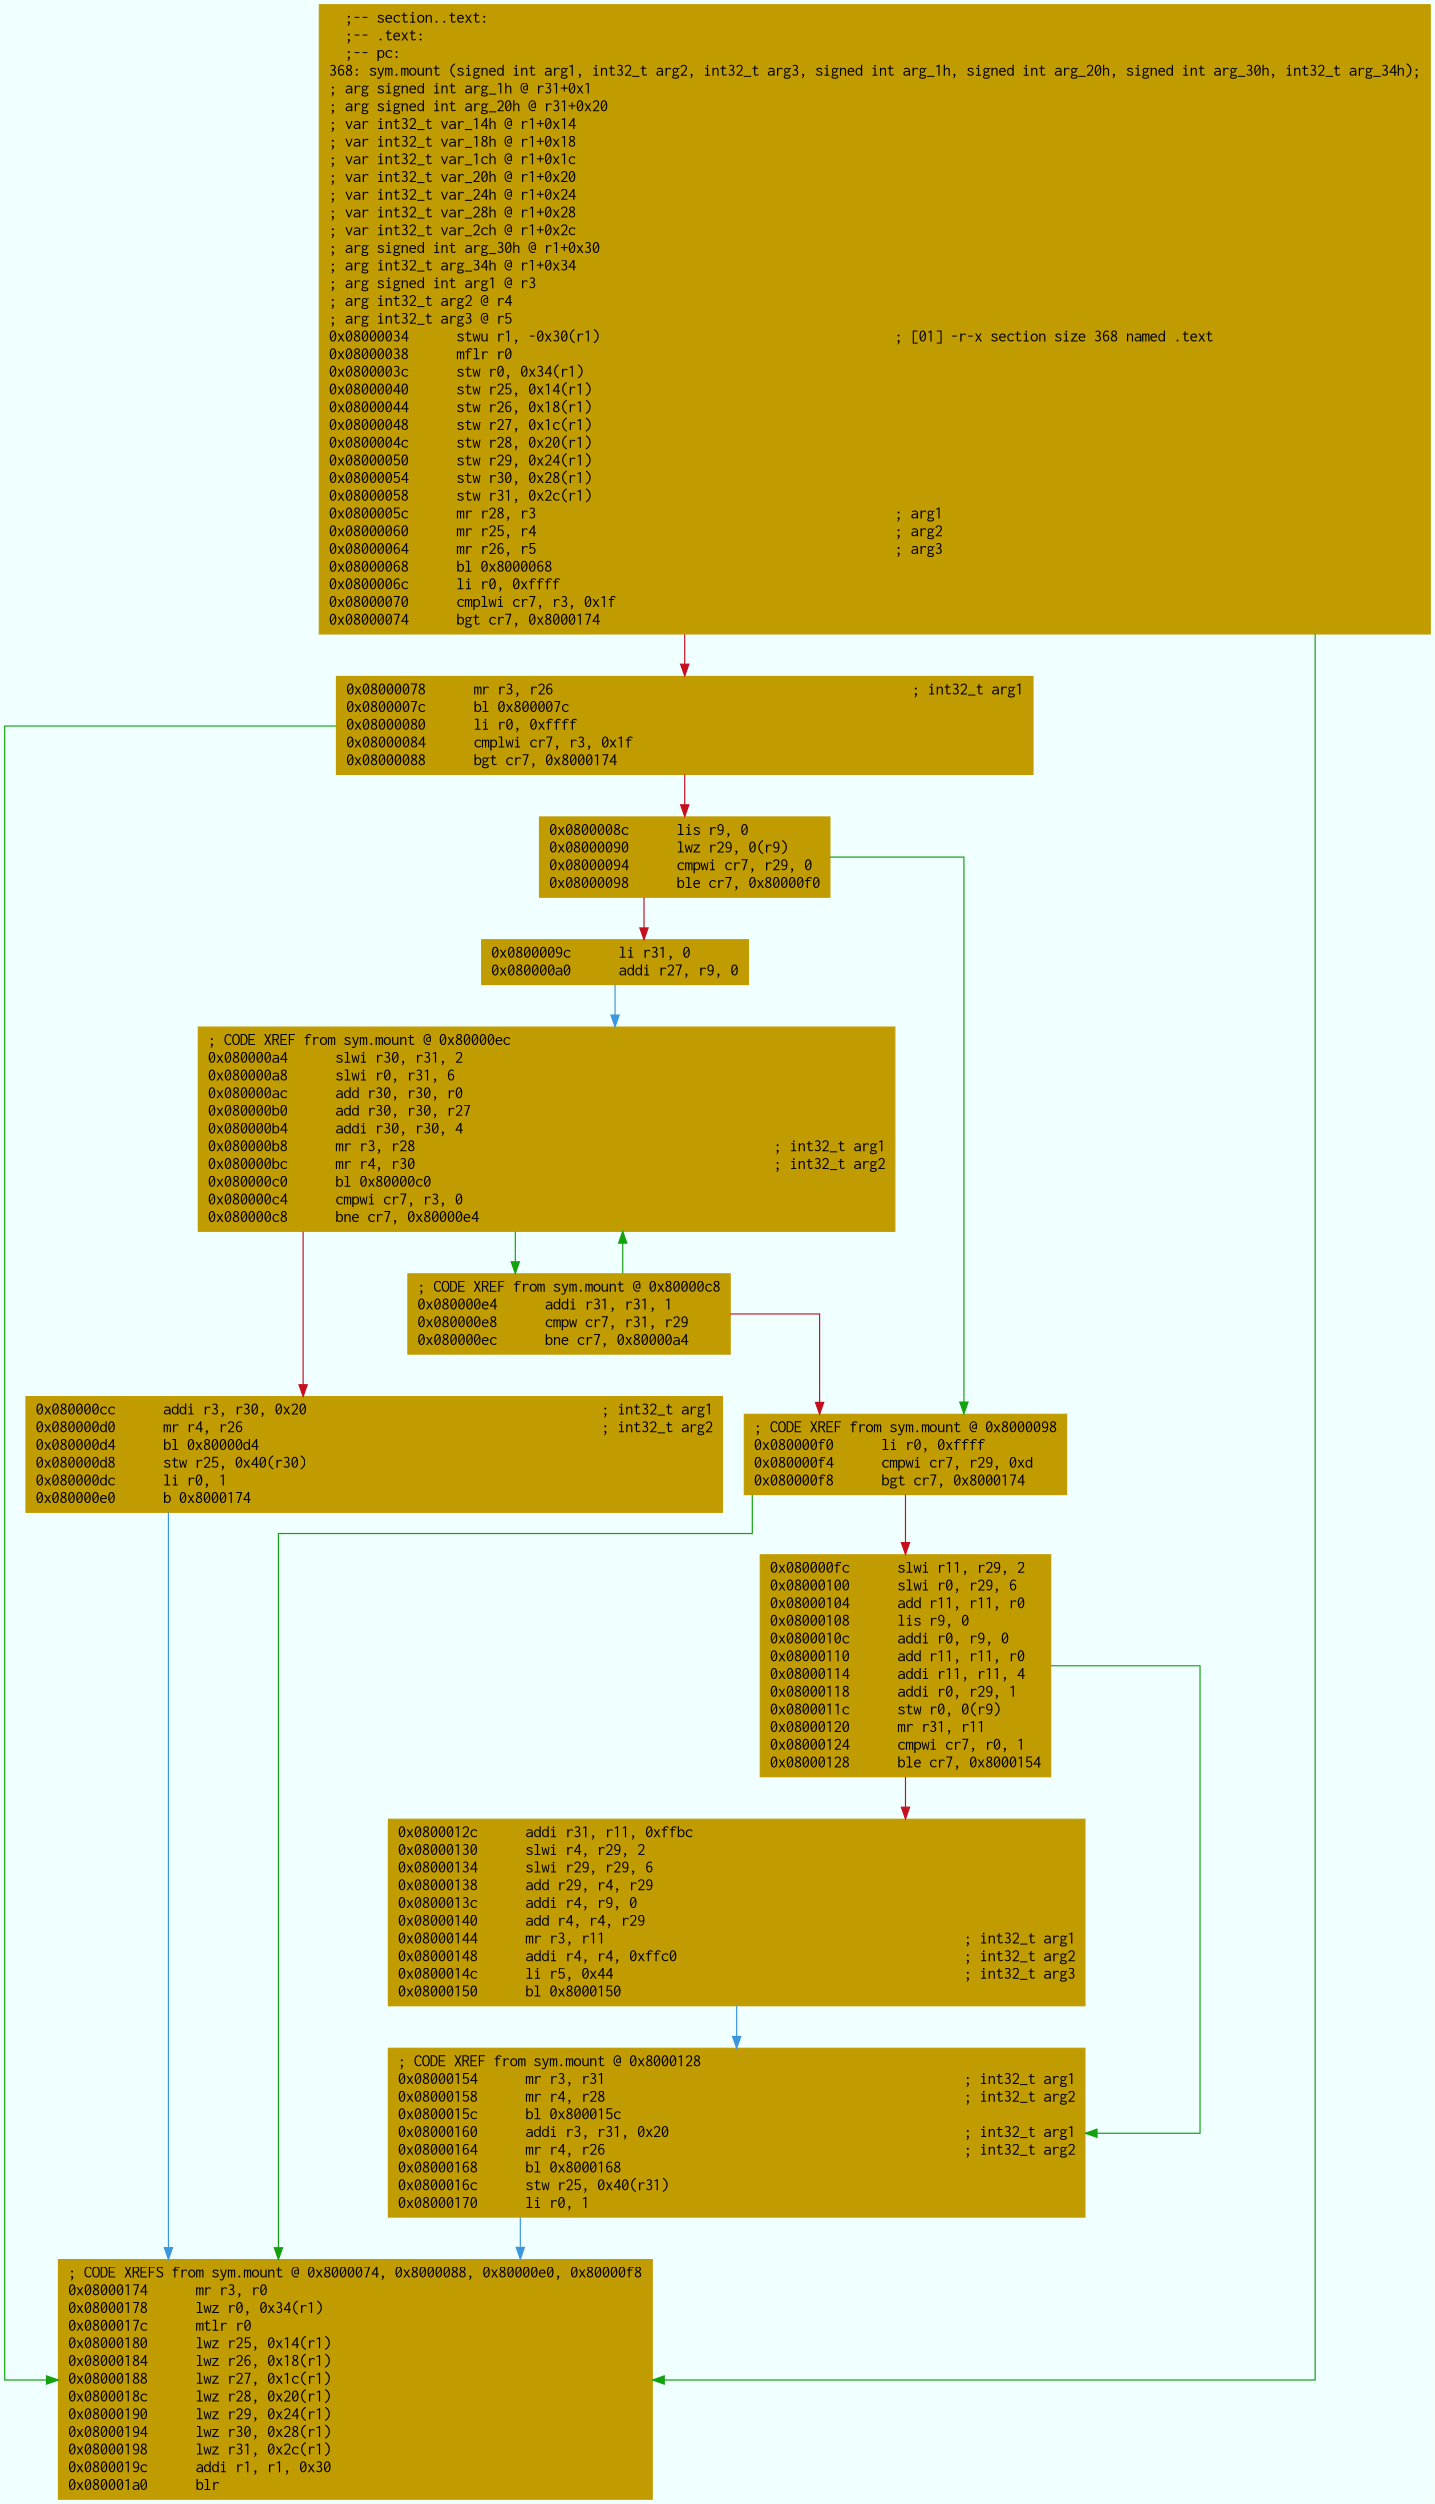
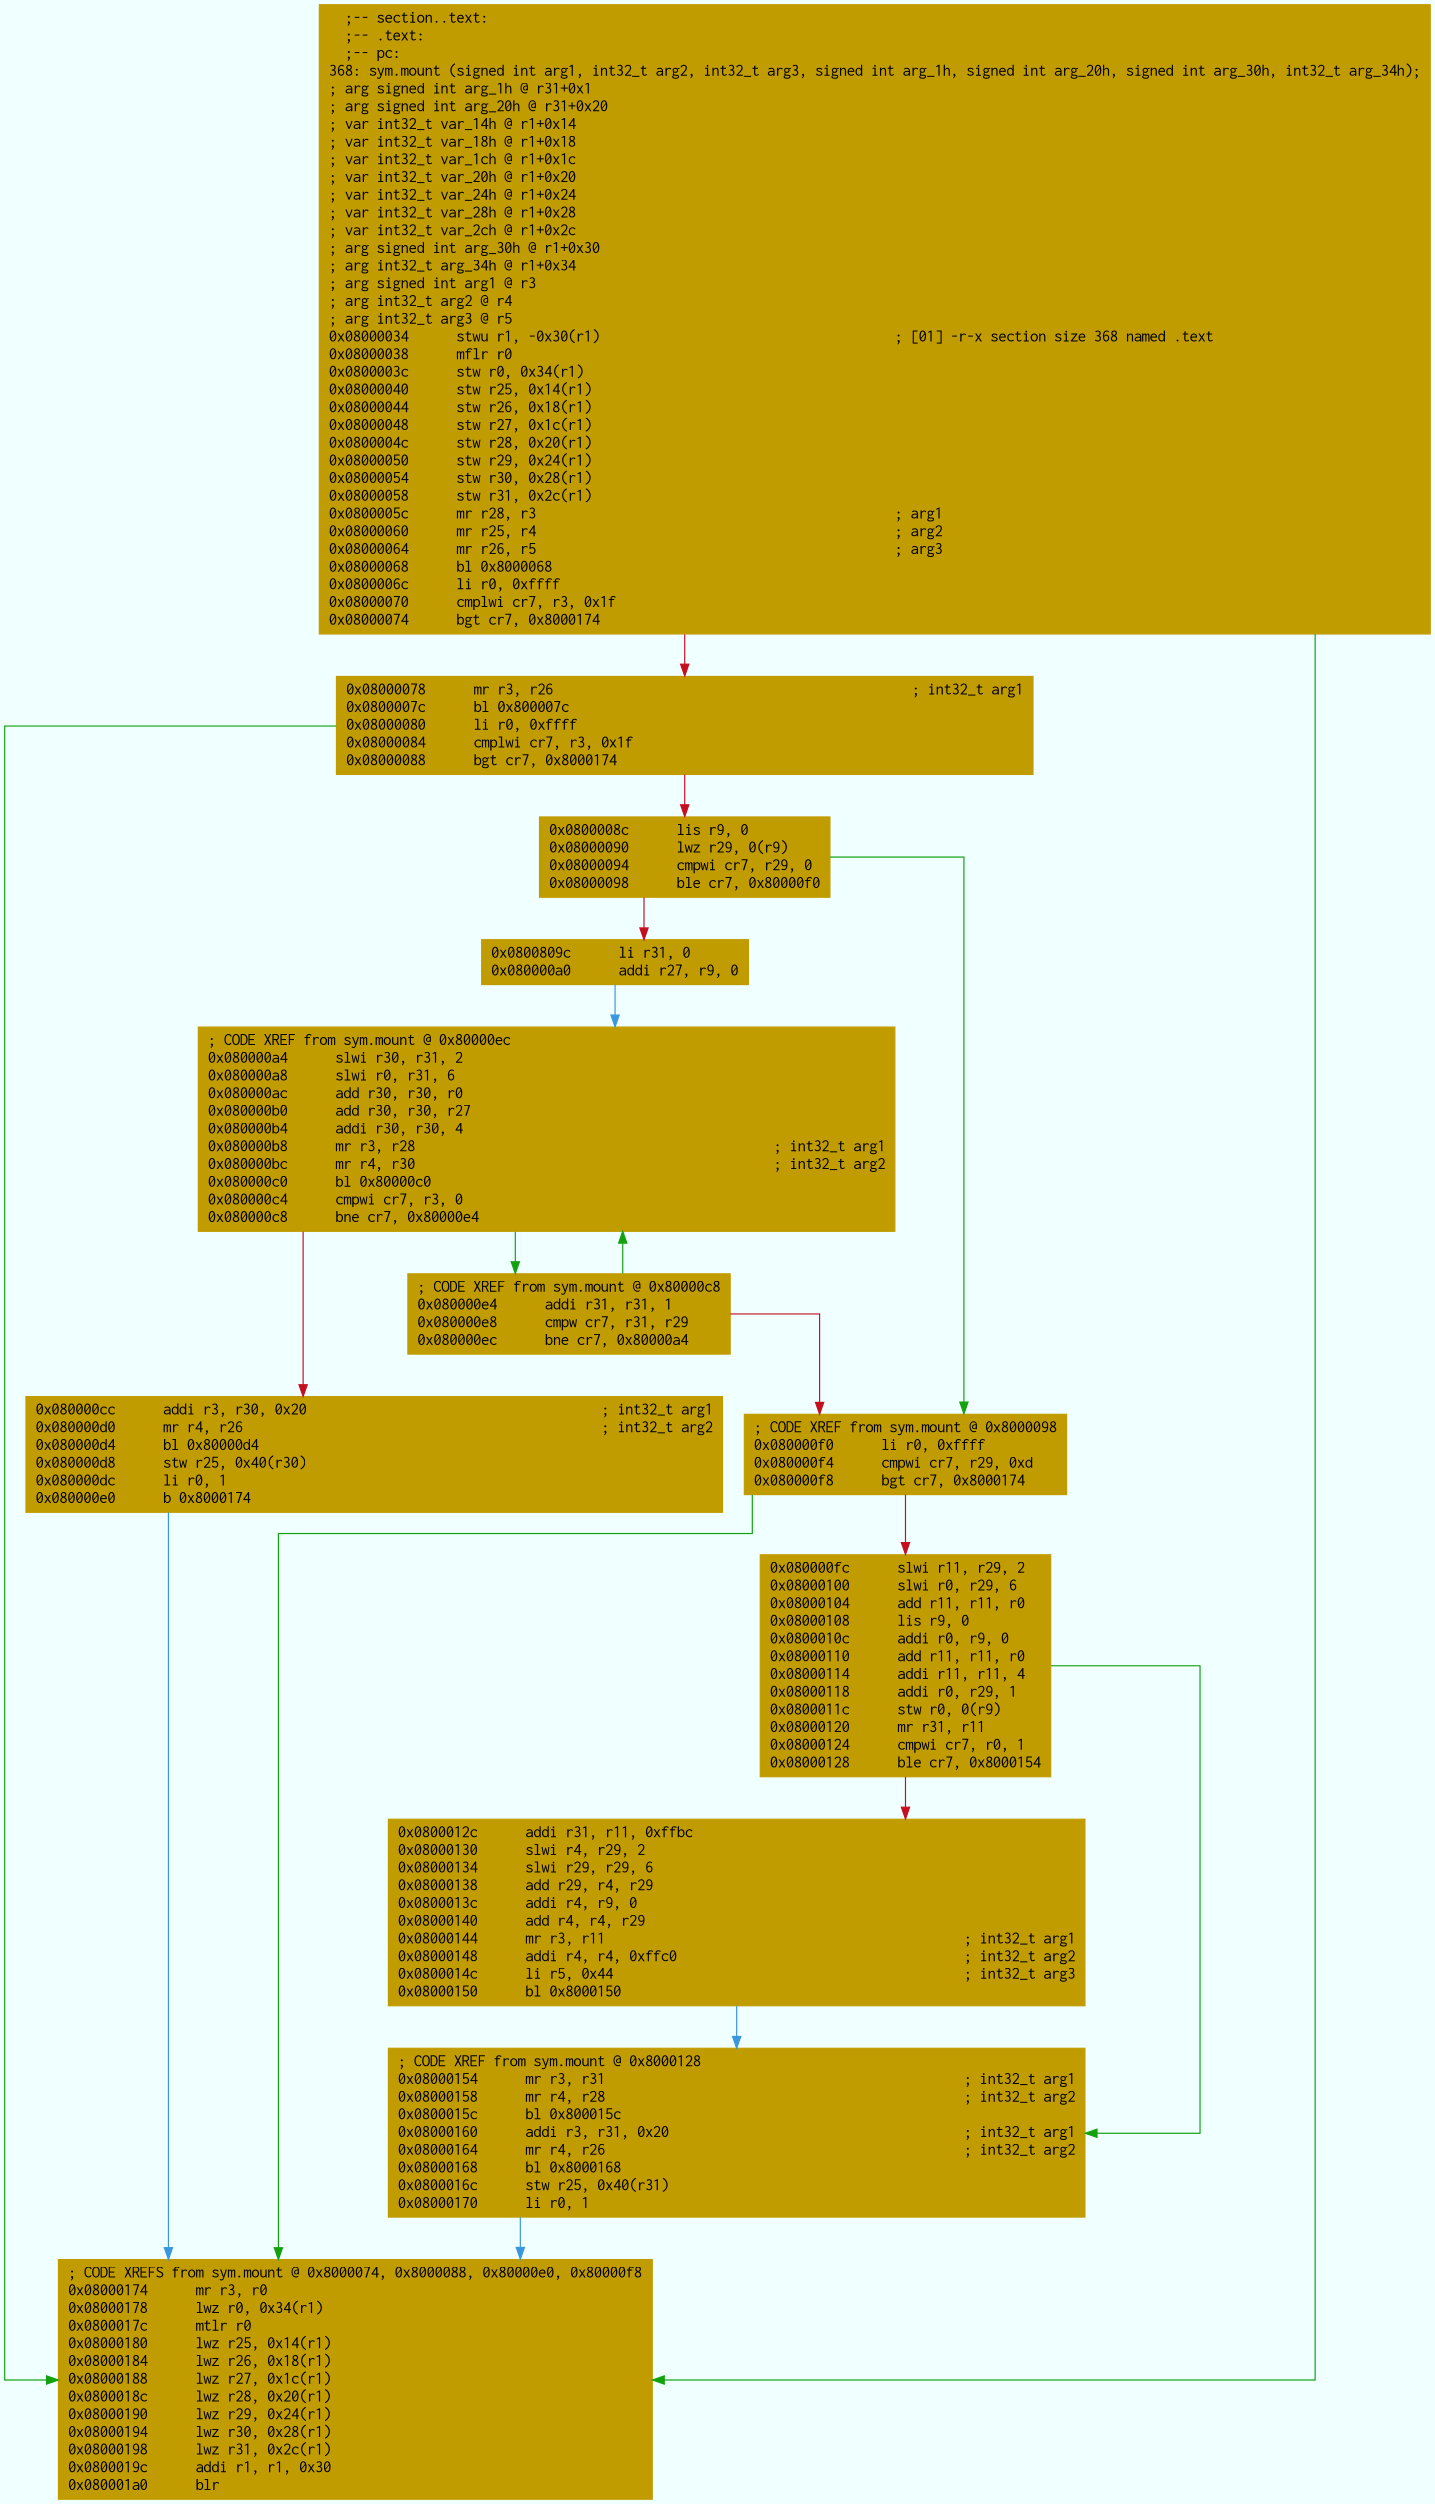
(615, 962) -> (615, 962)
